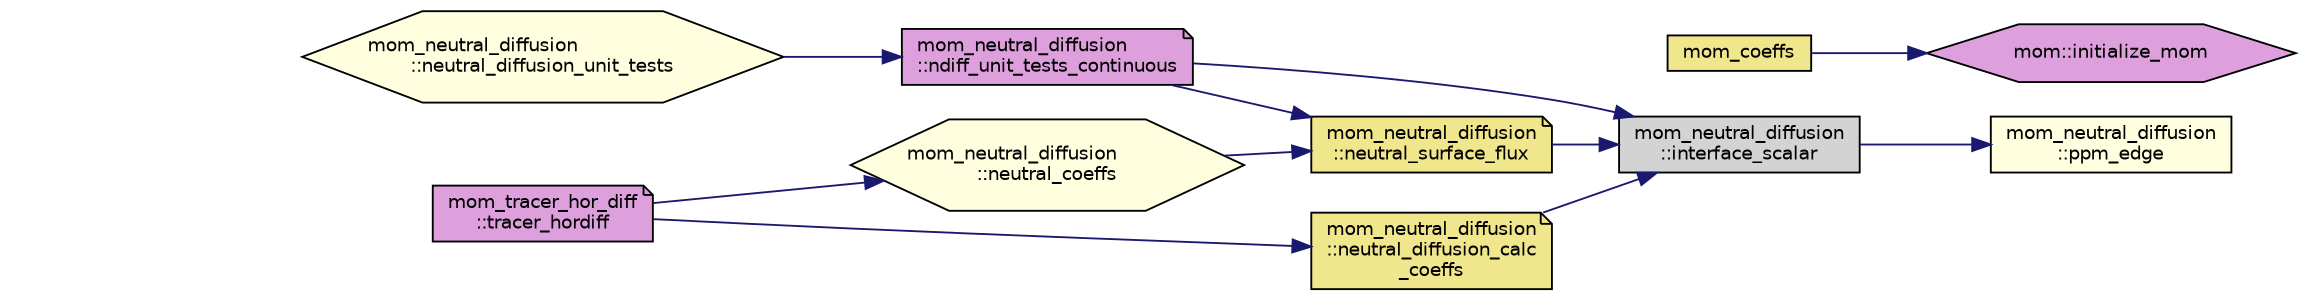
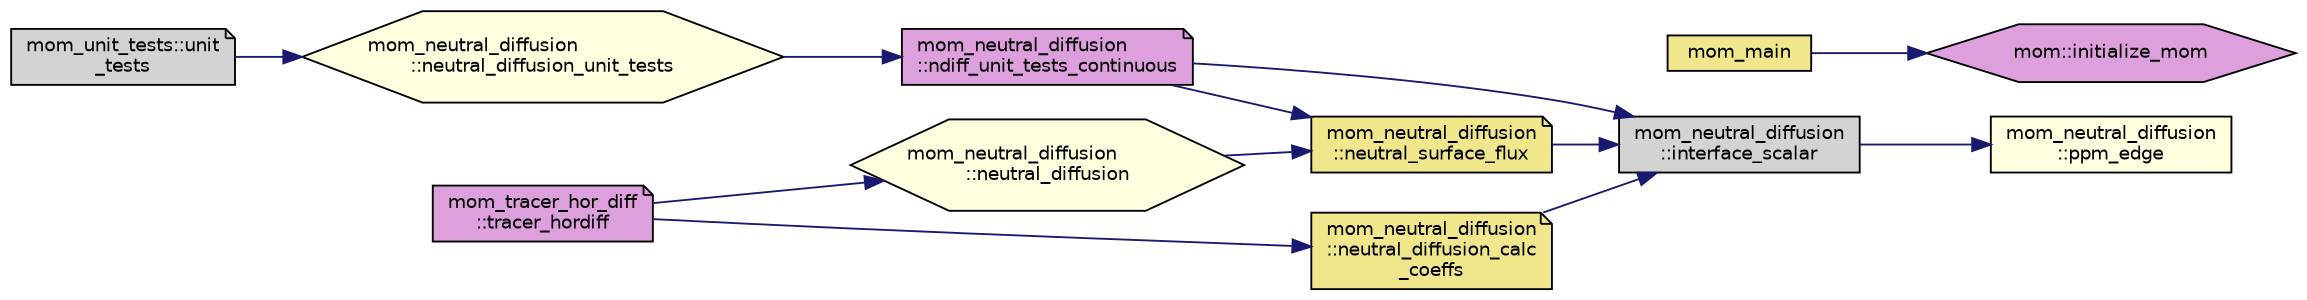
(1739, 53) -> (1739, 53)
none -> (123, 57)
(1047, 165) -> (1047, 165)
